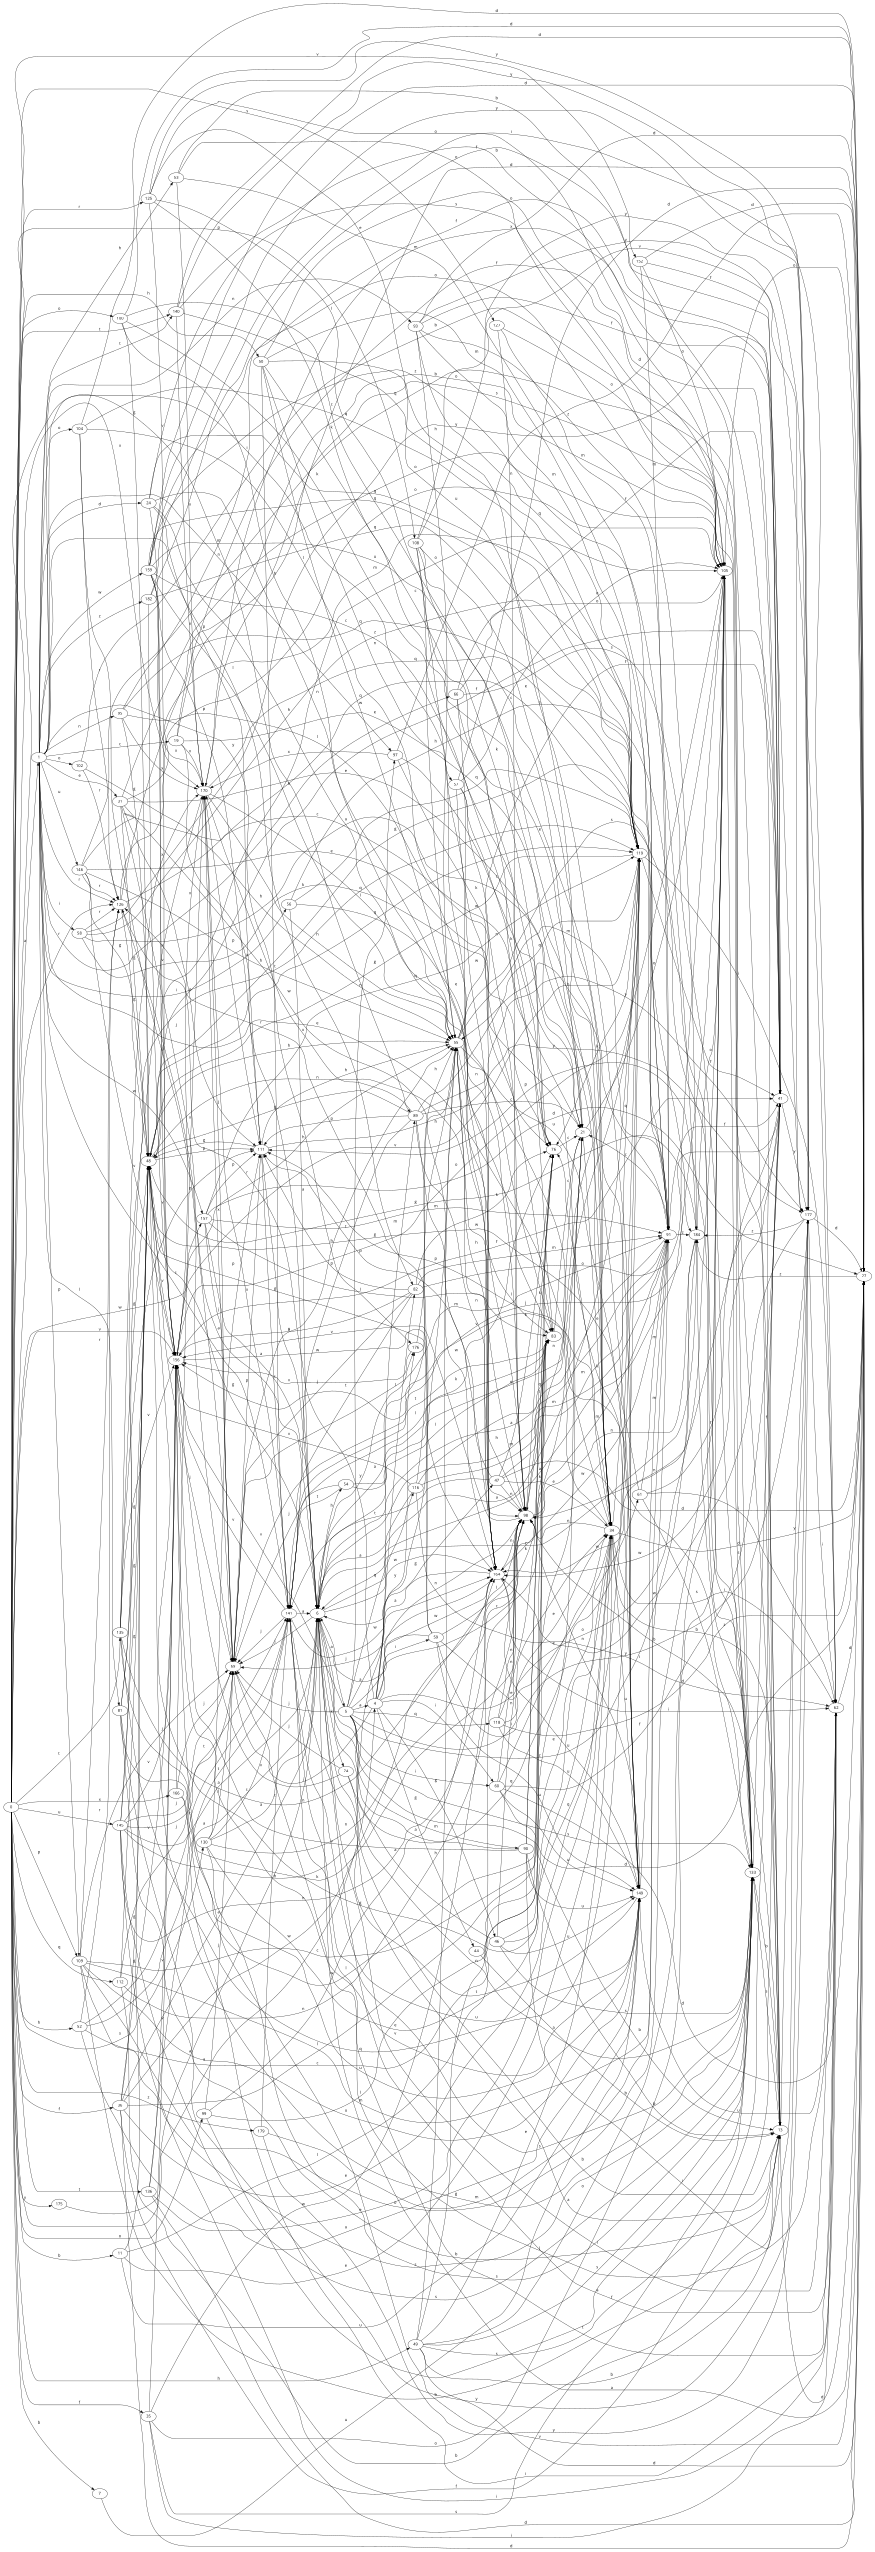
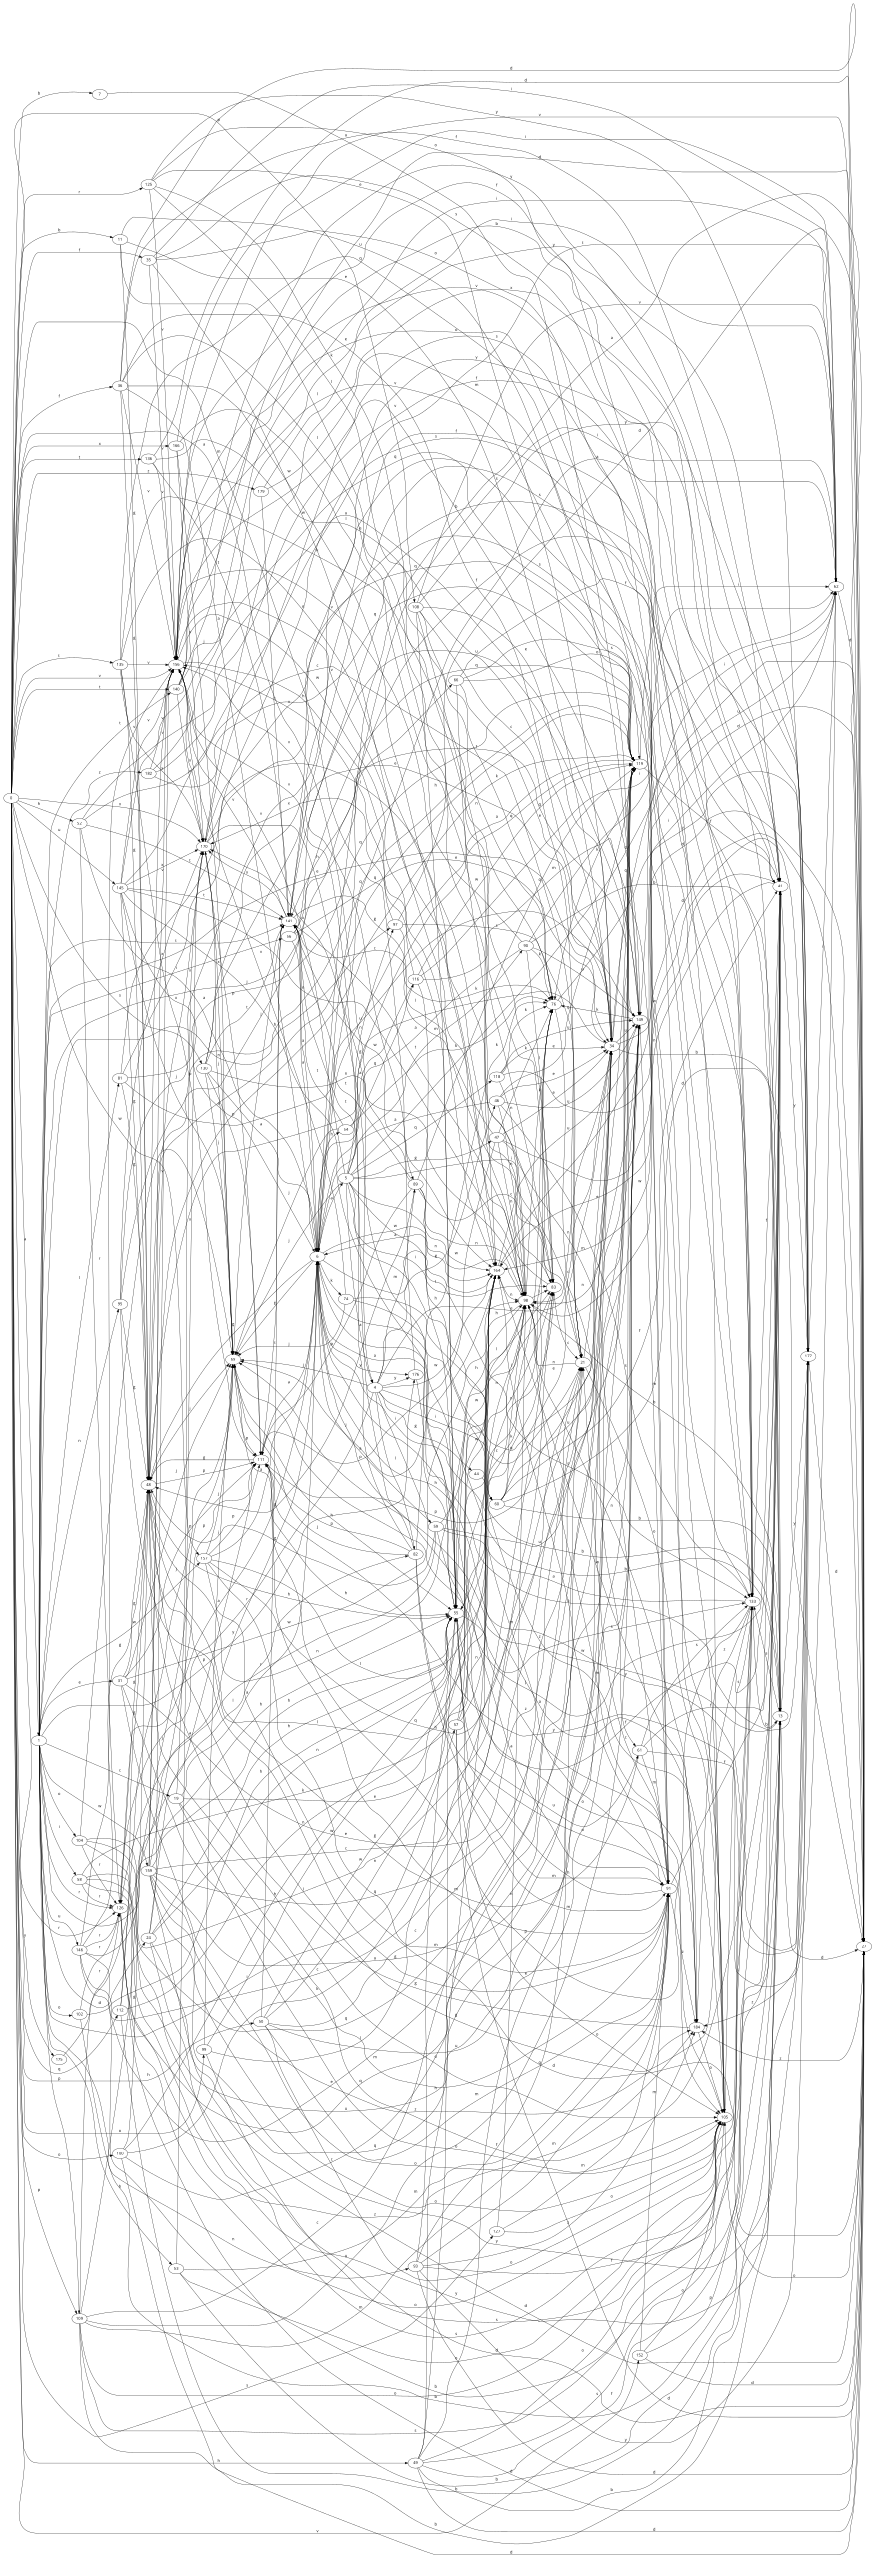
(711, 278) -> (711, 2298)
(586, 980) -> (784, 780)
(608, 1329) -> (507, 1781)
